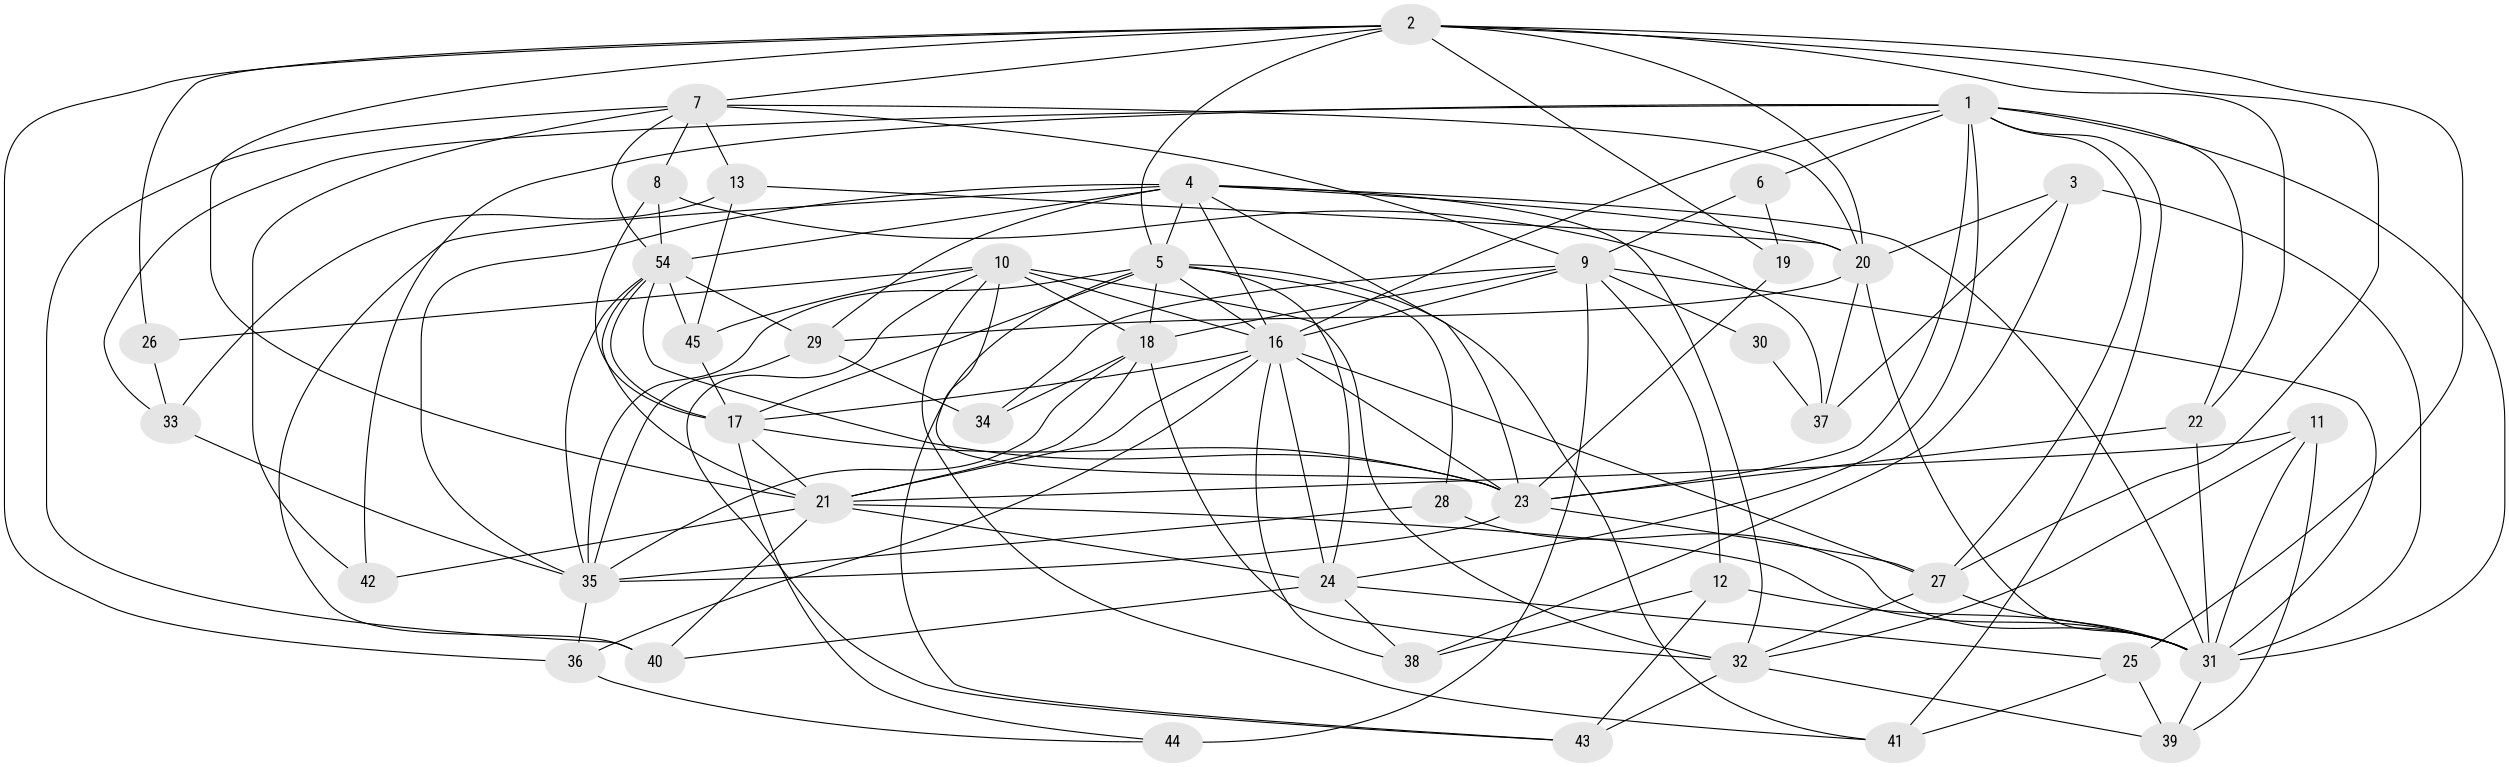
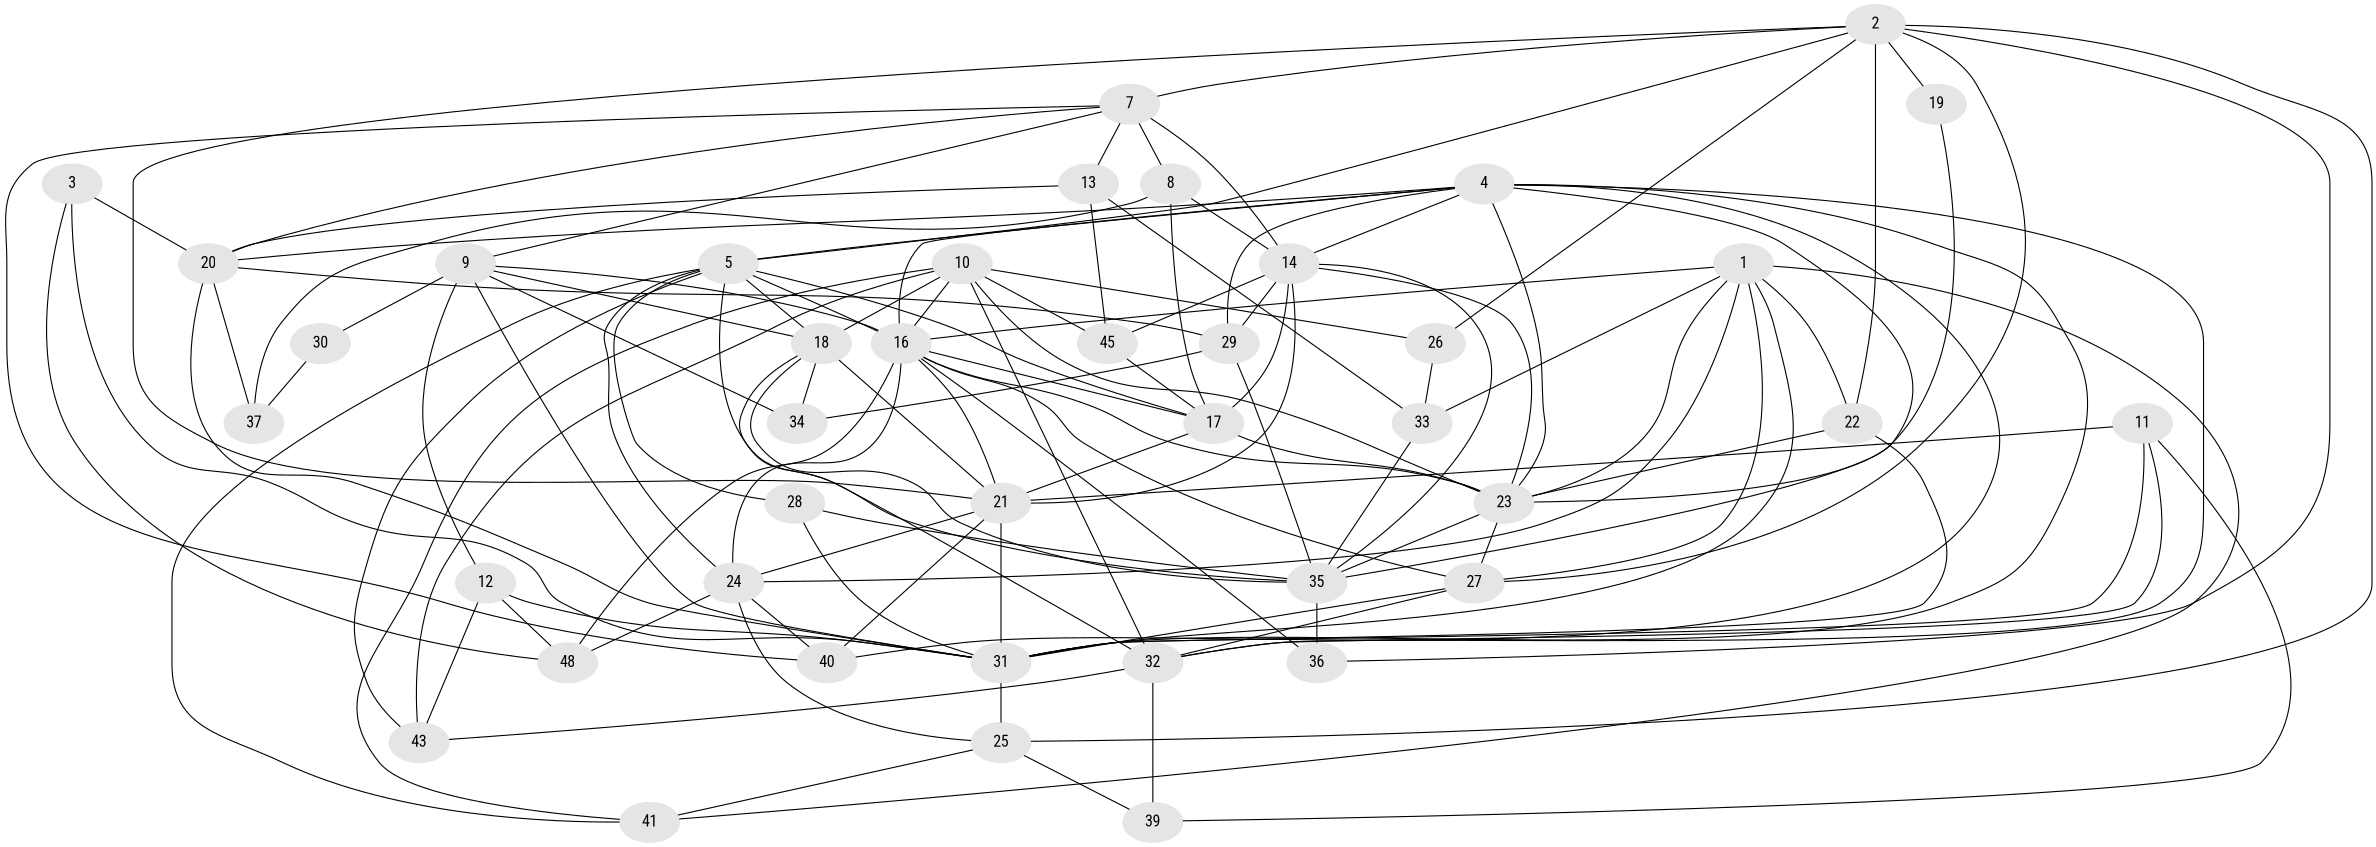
(1690, 76) -> none
(1760, 184) -> none
(663, 264) -> (1289, 264)
(1953, 299) -> none
(368, 583) -> none
(1412, 663) -> (568, 663)
(2190, 703) -> (1001, 703)
(1173, 743) -> none
